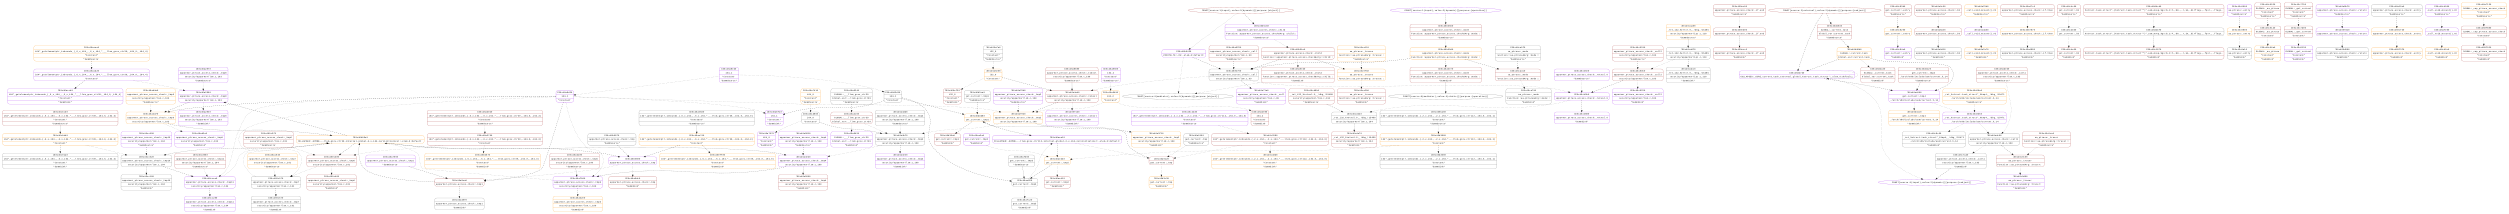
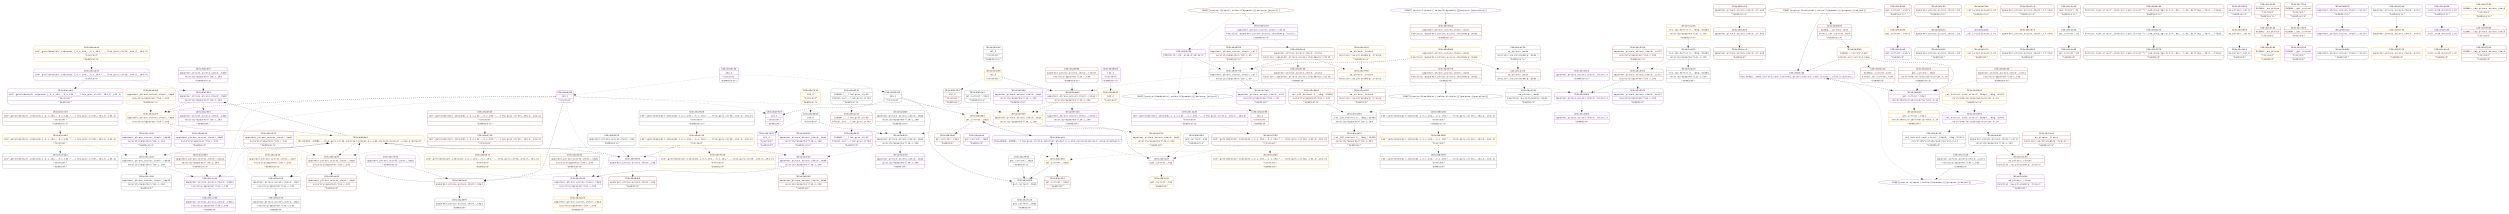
(2069, 10) -> (2069, 10)
(2011, 108) -> (1956, 85)
